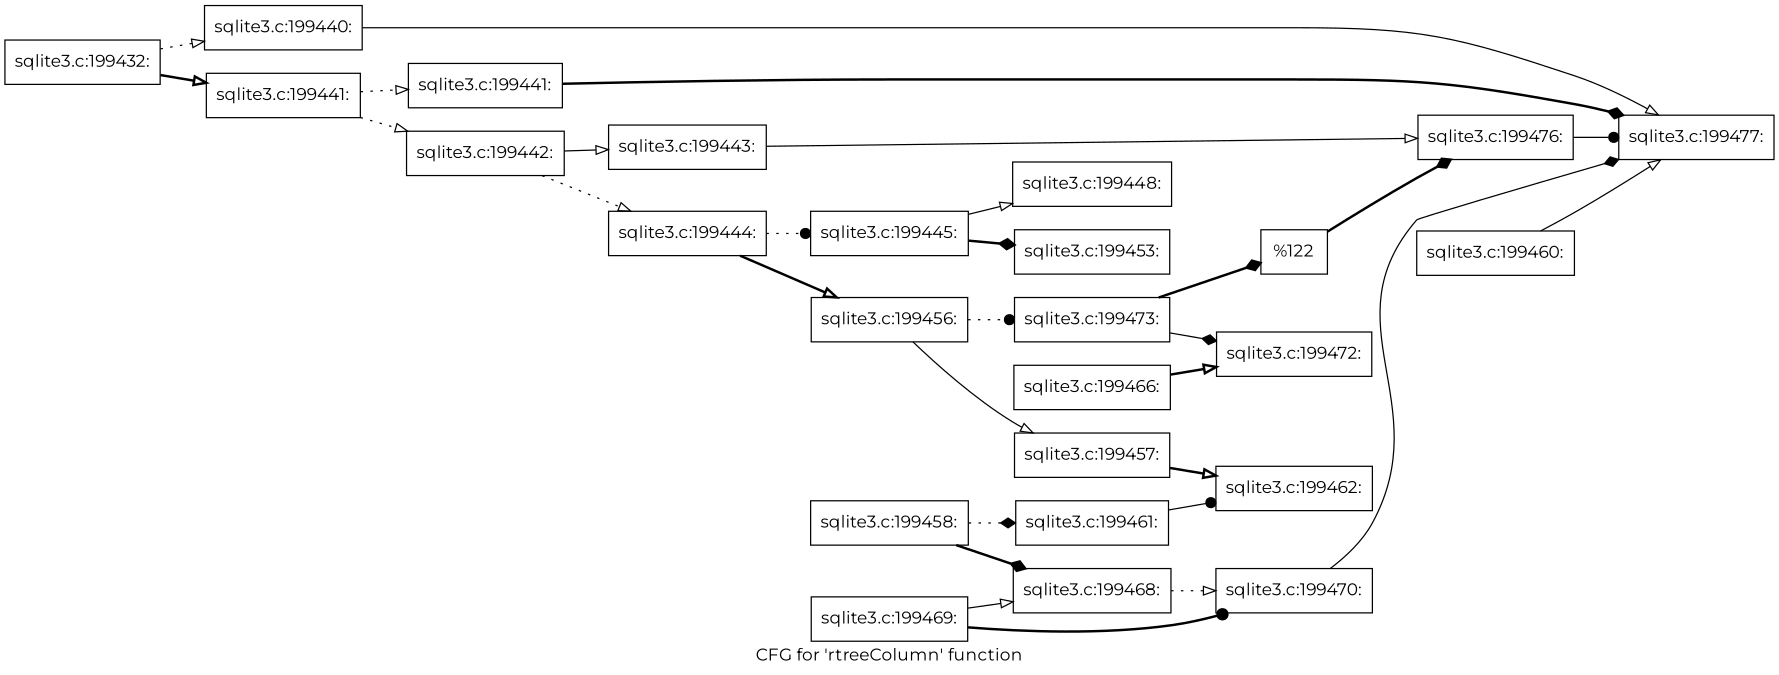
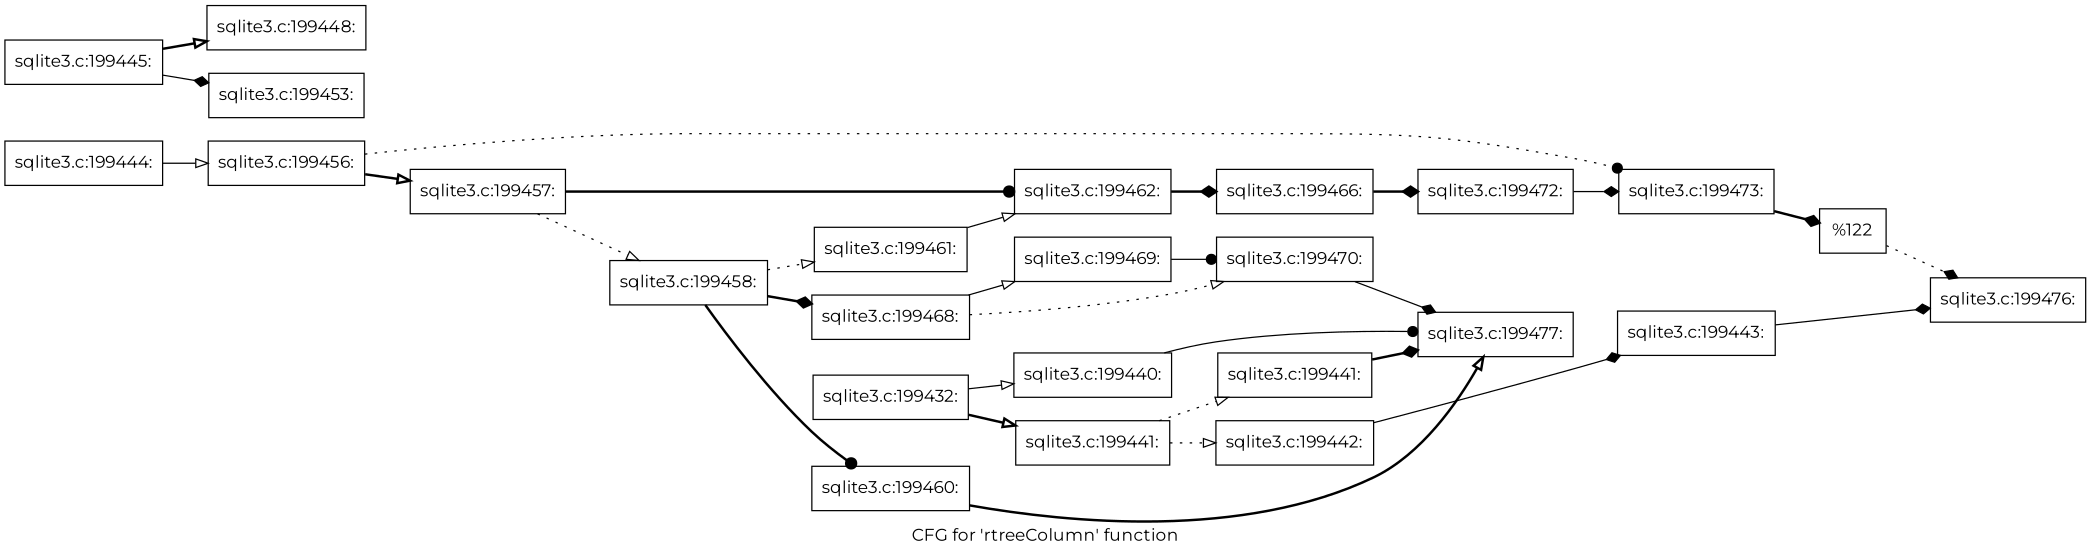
(1012, 28) -> (1285, 335)
(176, 46) -> (985, 387)
(1591, 137) -> none
(1086, 142) -> (1845, 317)
(580, 150) -> (1490, 392)
(581, 191) -> none
none -> (1186, 192)
(1382, 198) -> (1915, 259)
(1596, 200) -> (1250, 513)
(984, 210) -> (179, 46)
(783, 233) -> none
none -> (583, 235)
(984, 242) -> (179, 78)
(783, 274) -> (179, 163)
(1186, 336) -> (1588, 192)
(1187, 372) -> (1388, 192)
none -> (770, 388)
(965, 388) -> (381, 177)
(1187, 471) -> (785, 192)
(1187, 507) -> (985, 222)
(985, 523) -> (785, 267)
(984, 606) -> (986, 290)
(1093, 631) -> (1189, 259)
